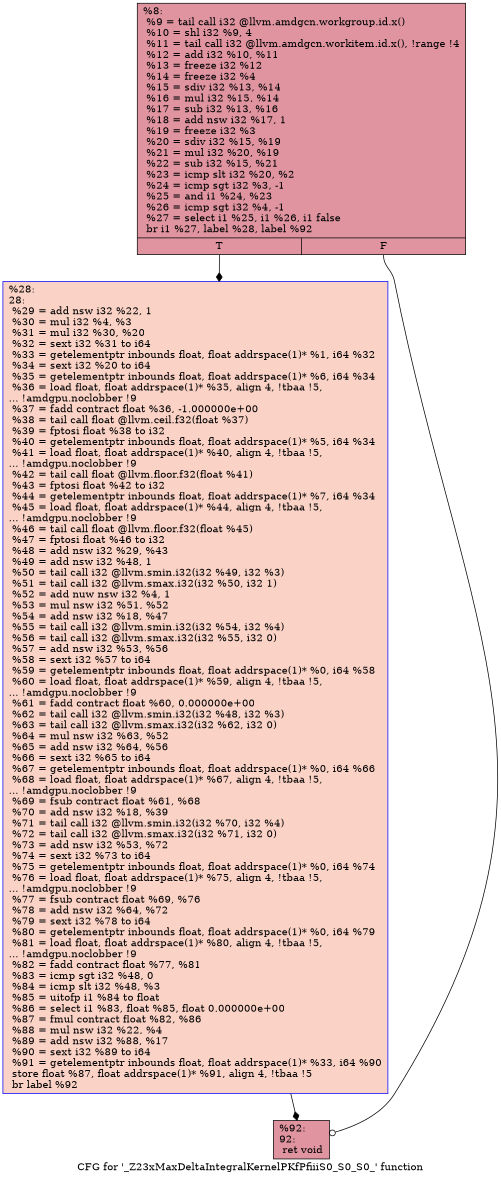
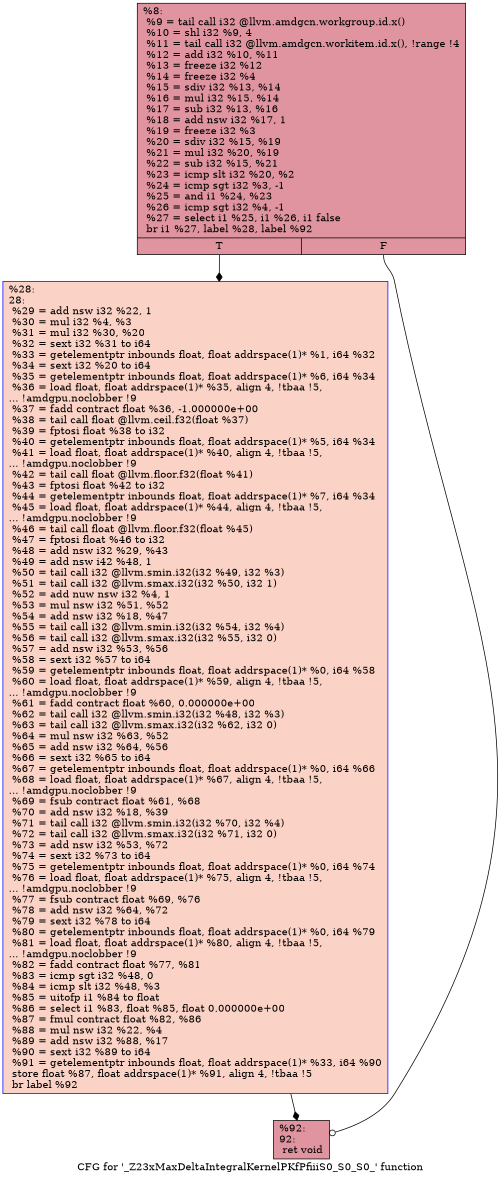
(81, 562) -> (81, 562)
